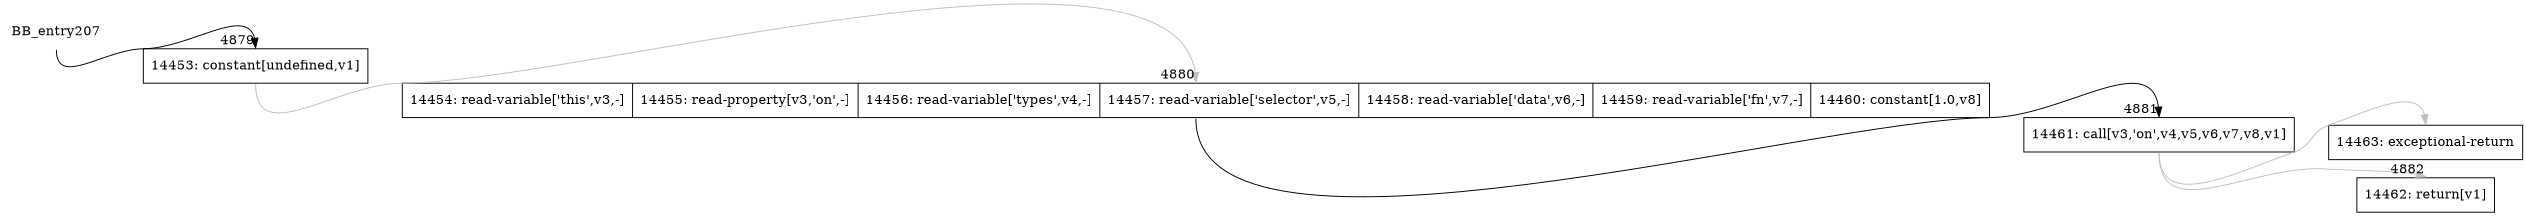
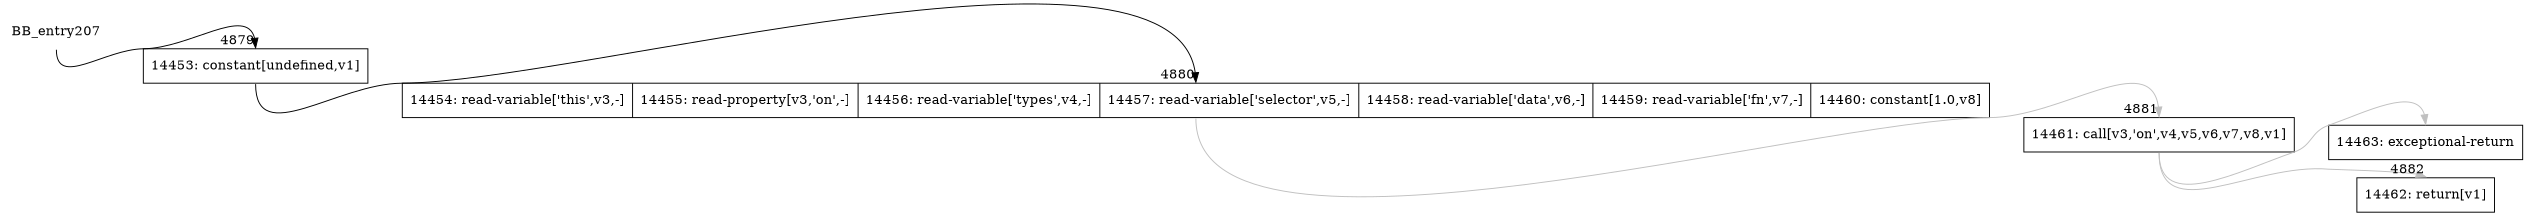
(726, 37) -> (726, 37)
(1669, 163) -> (1669, 163)
